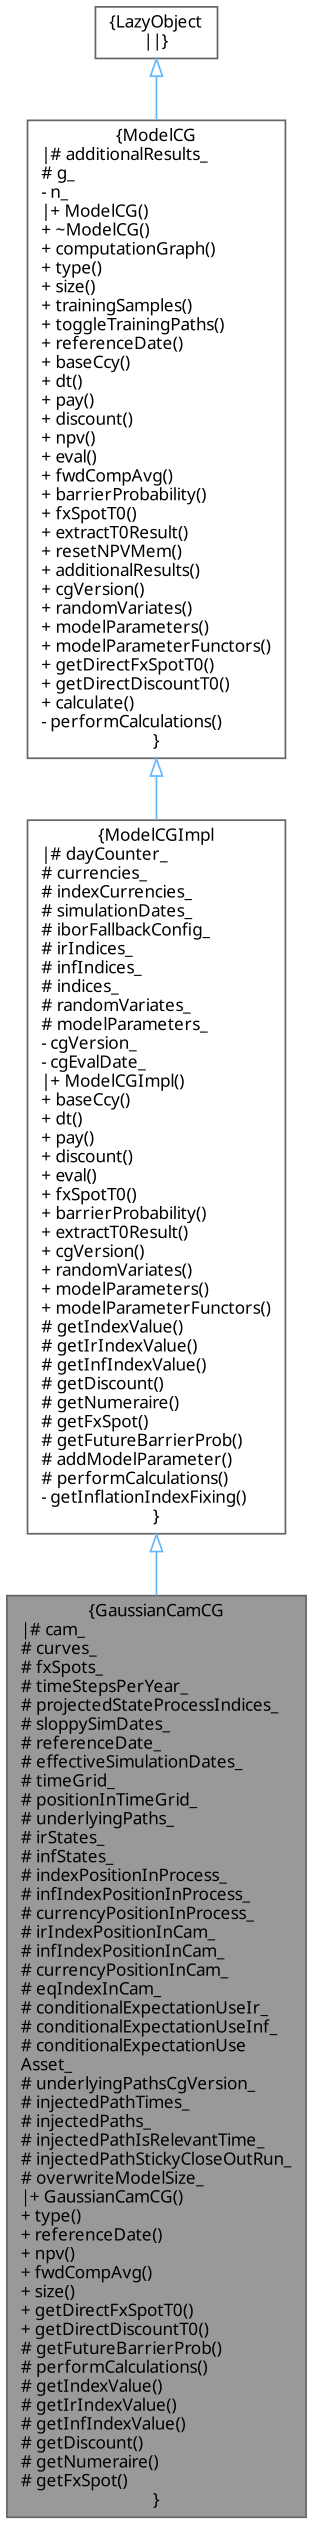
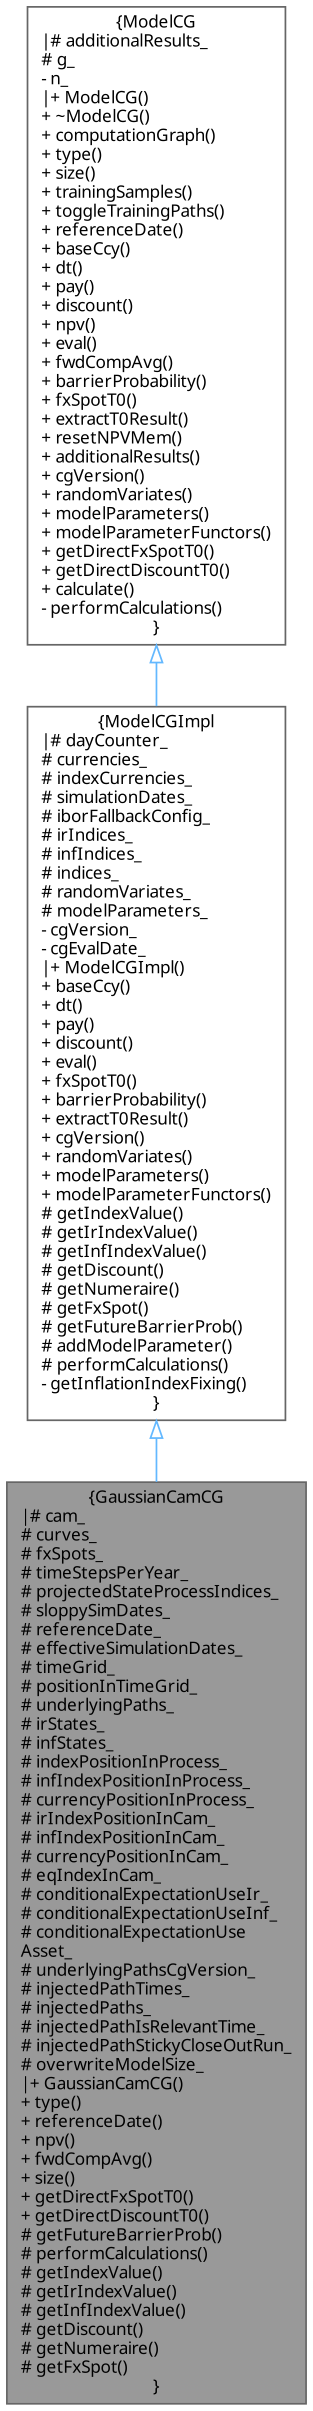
(156, 33) -> none
